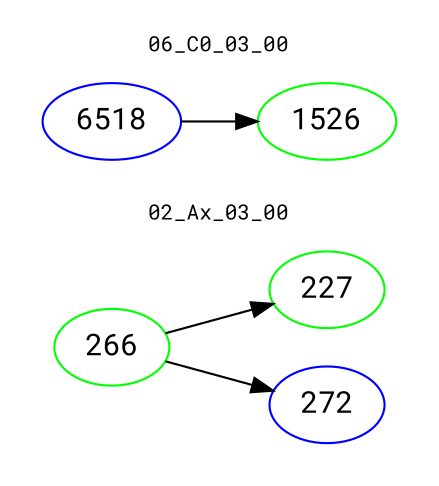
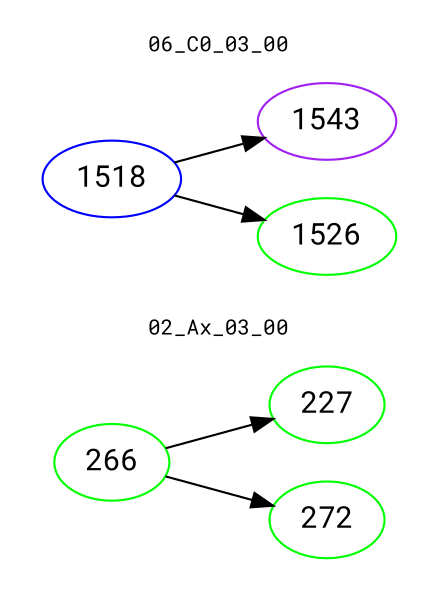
(112, 121) -> (112, 179)
none -> (327, 121)
(327, 405) -> (327, 520)
